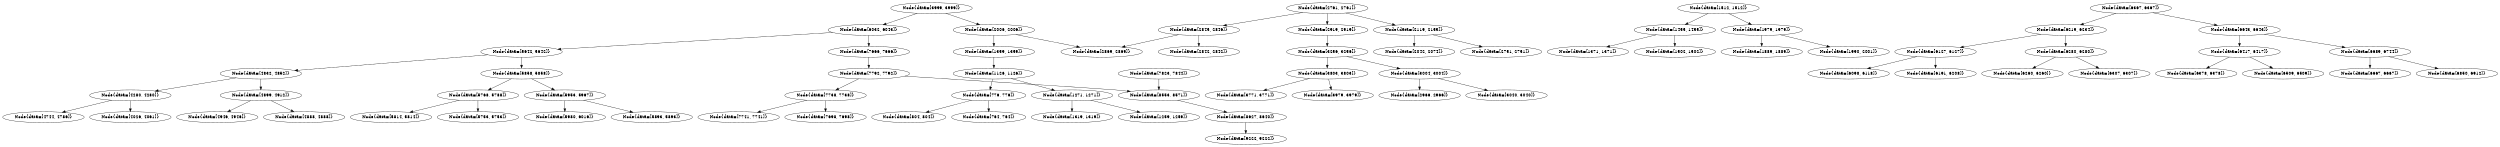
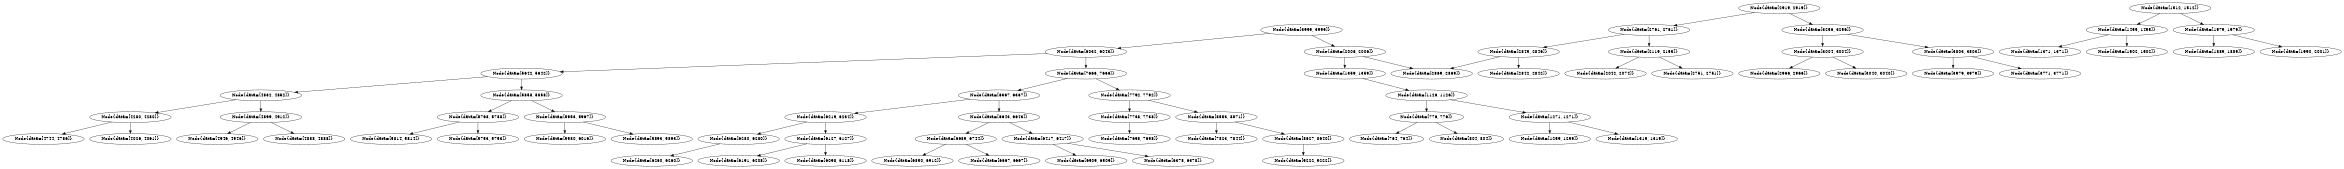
(1327, 18) -> (1716, 19)
(2109, 74) -> none
(1159, 83) -> (1216, 127)
none -> (1044, 84)
(739, 117) -> none
